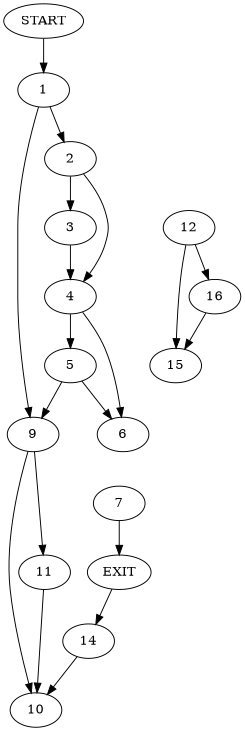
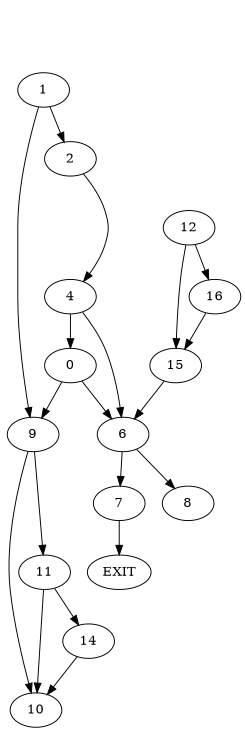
(44, 21) -> none
(70, 228) -> none
(70, 366) -> (70, 366)
none -> (152, 396)
none -> (121, 464)
none -> (188, 503)
(106, 602) -> (64, 603)
